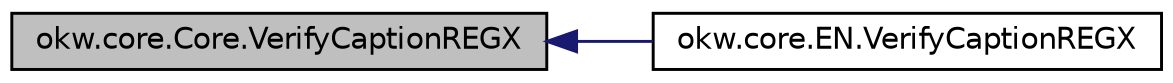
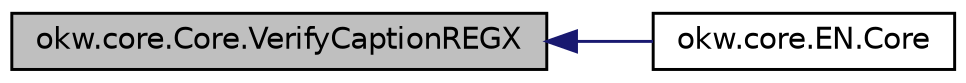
(907, 41) -> (804, 41)
